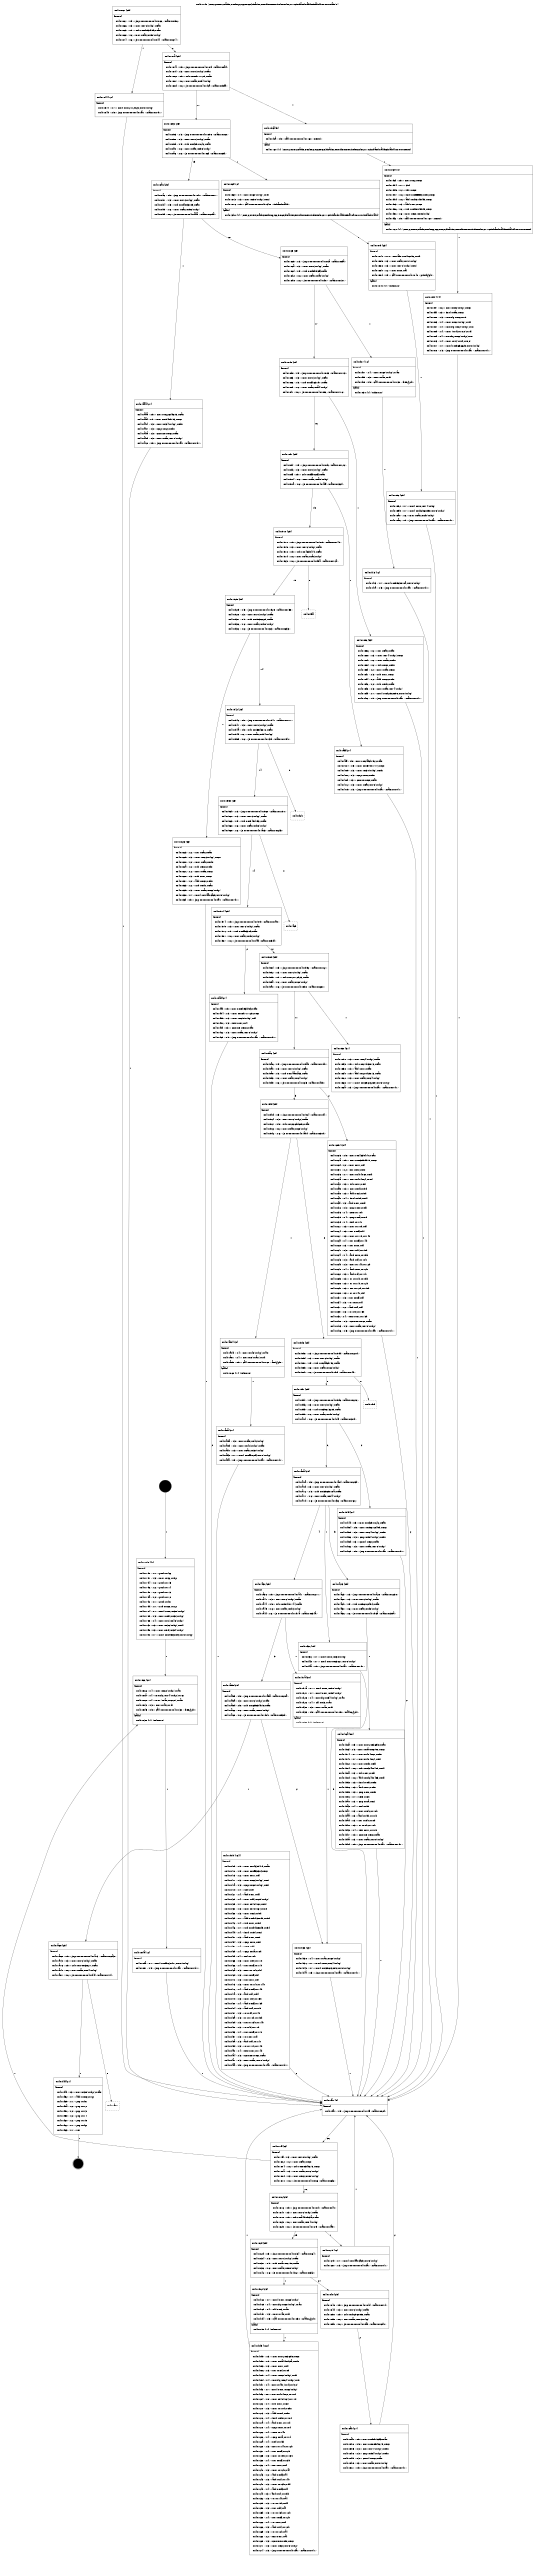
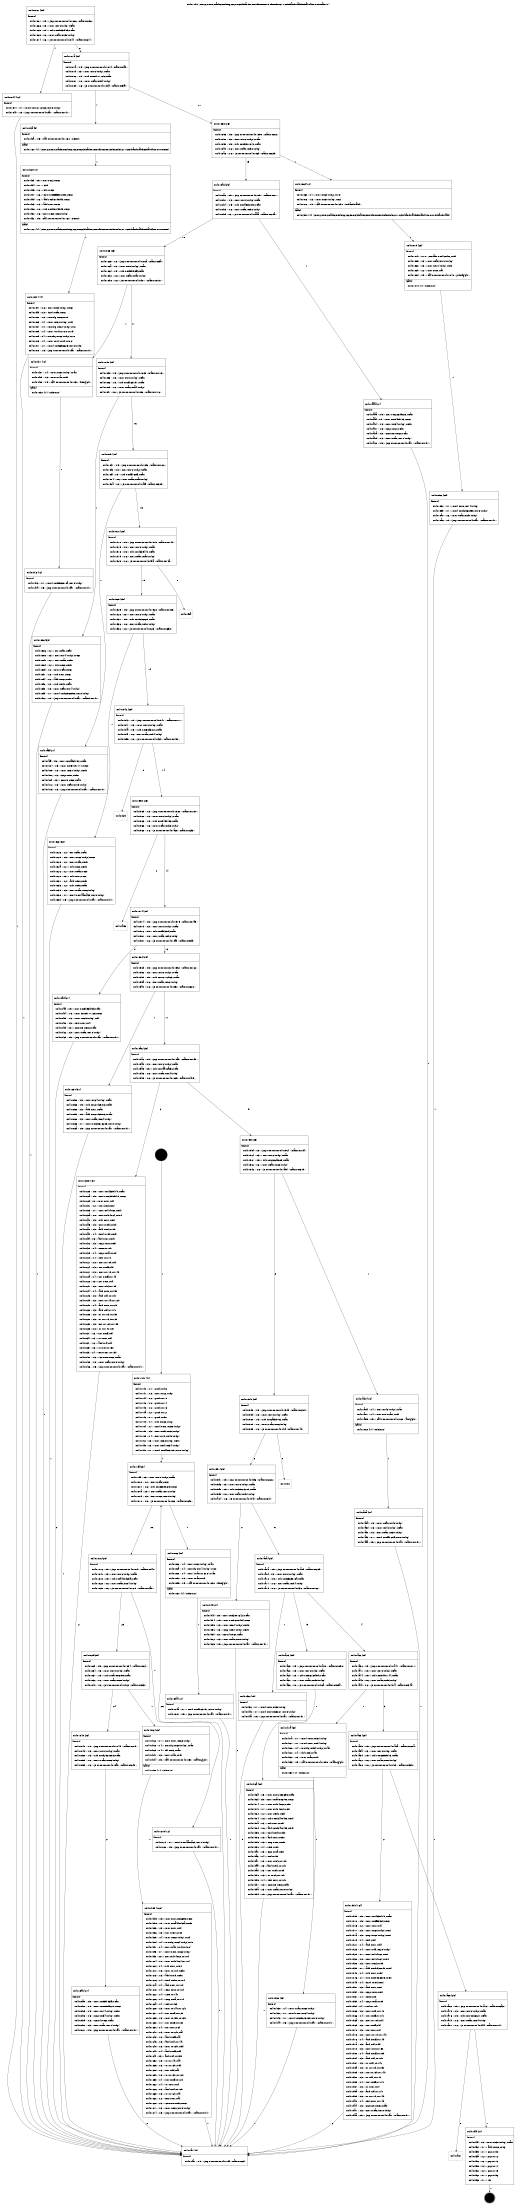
(165, 1657) -> (161, 1458)
none -> (61, 1687)
(292, 1831) -> (381, 1835)
